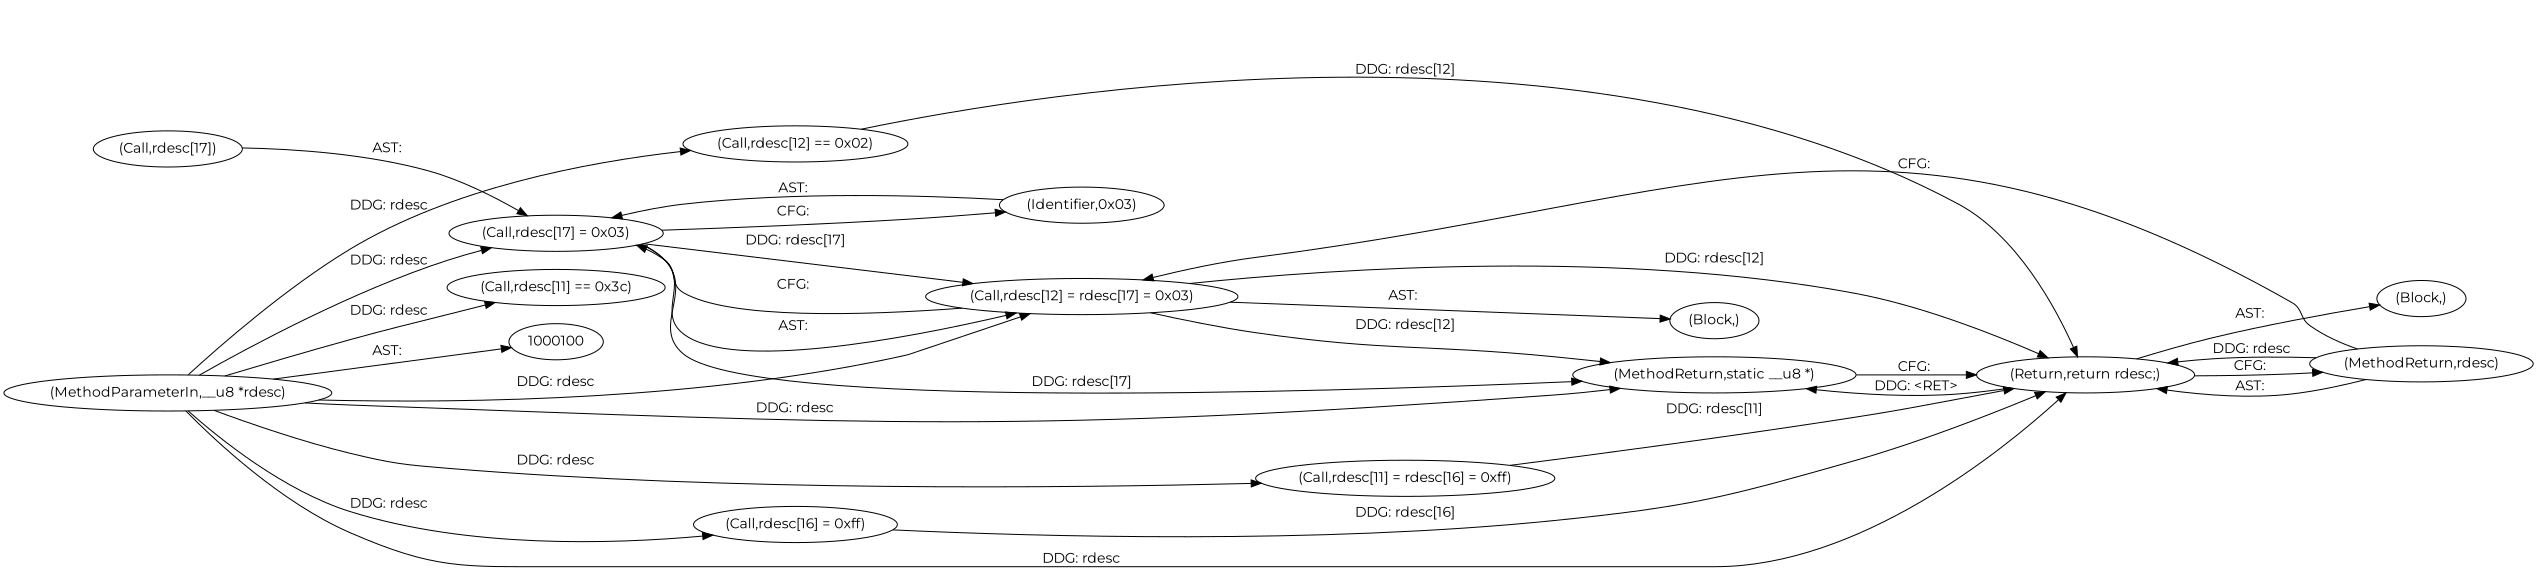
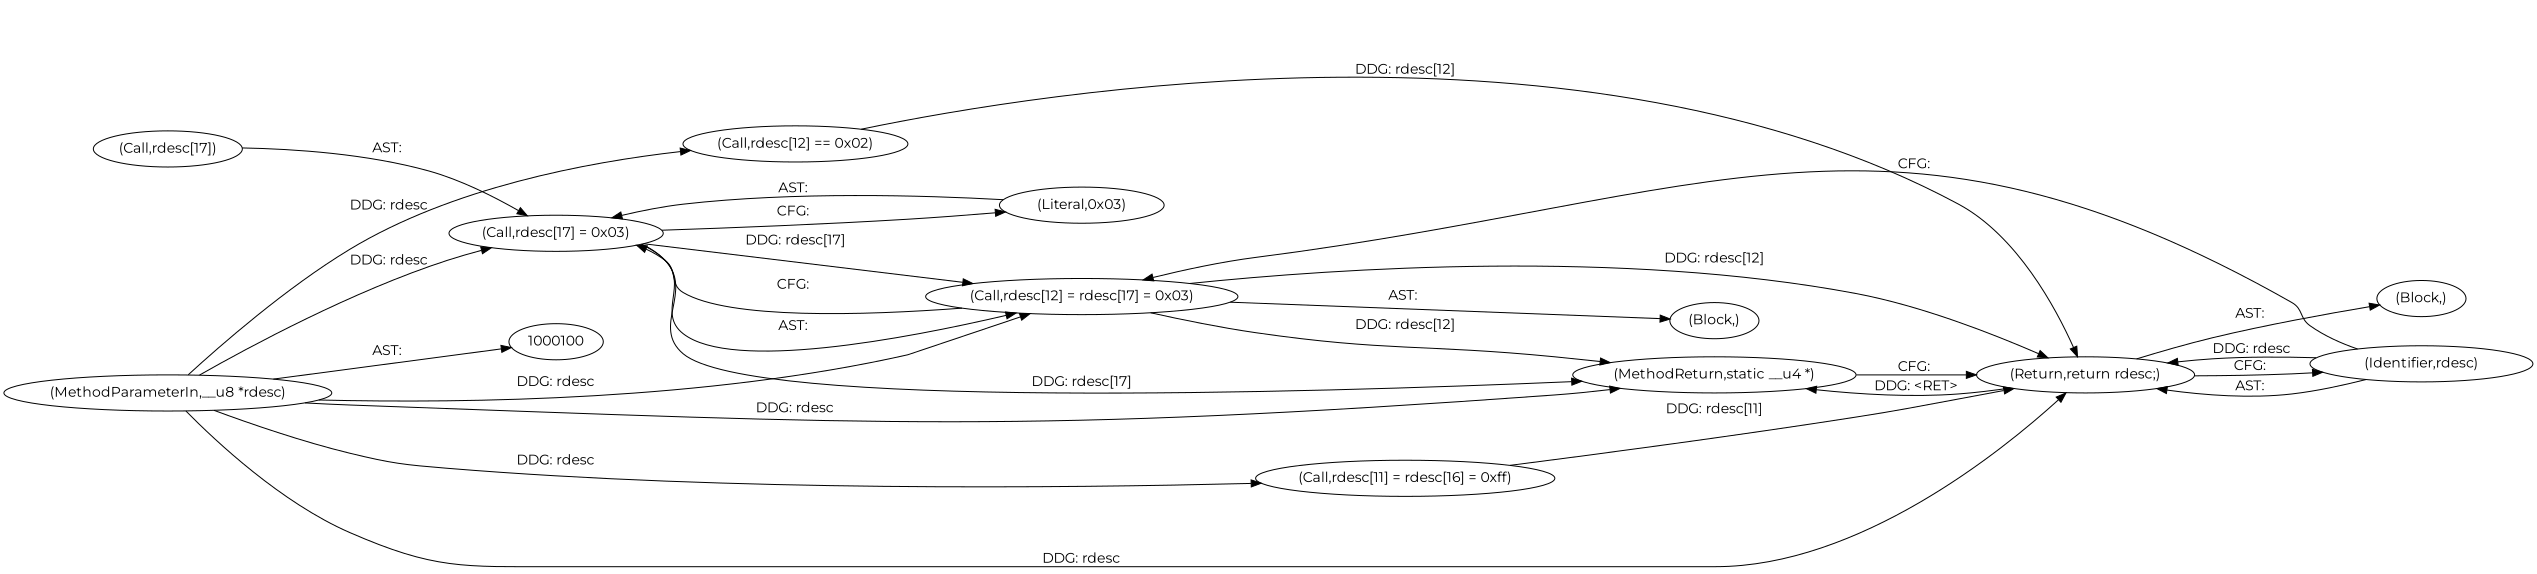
(1082, 205) -> (1082, 205)
(556, 288) -> none
(2421, 364) -> (2421, 364)
(1714, 375) -> (1714, 375)
(795, 524) -> none
